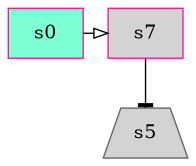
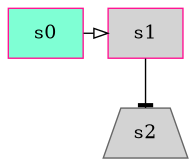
(146, 33) -> (146, 33)
(146, 133) -> (146, 133)
